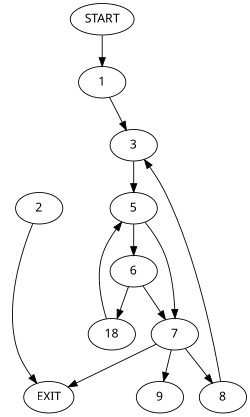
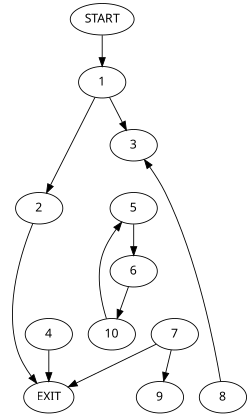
none -> (73, 141)
(134, 172) -> none
(168, 263) -> none
(152, 299) -> none
none -> (49, 334)
(112, 334) -> (112, 334)
(196, 362) -> none
